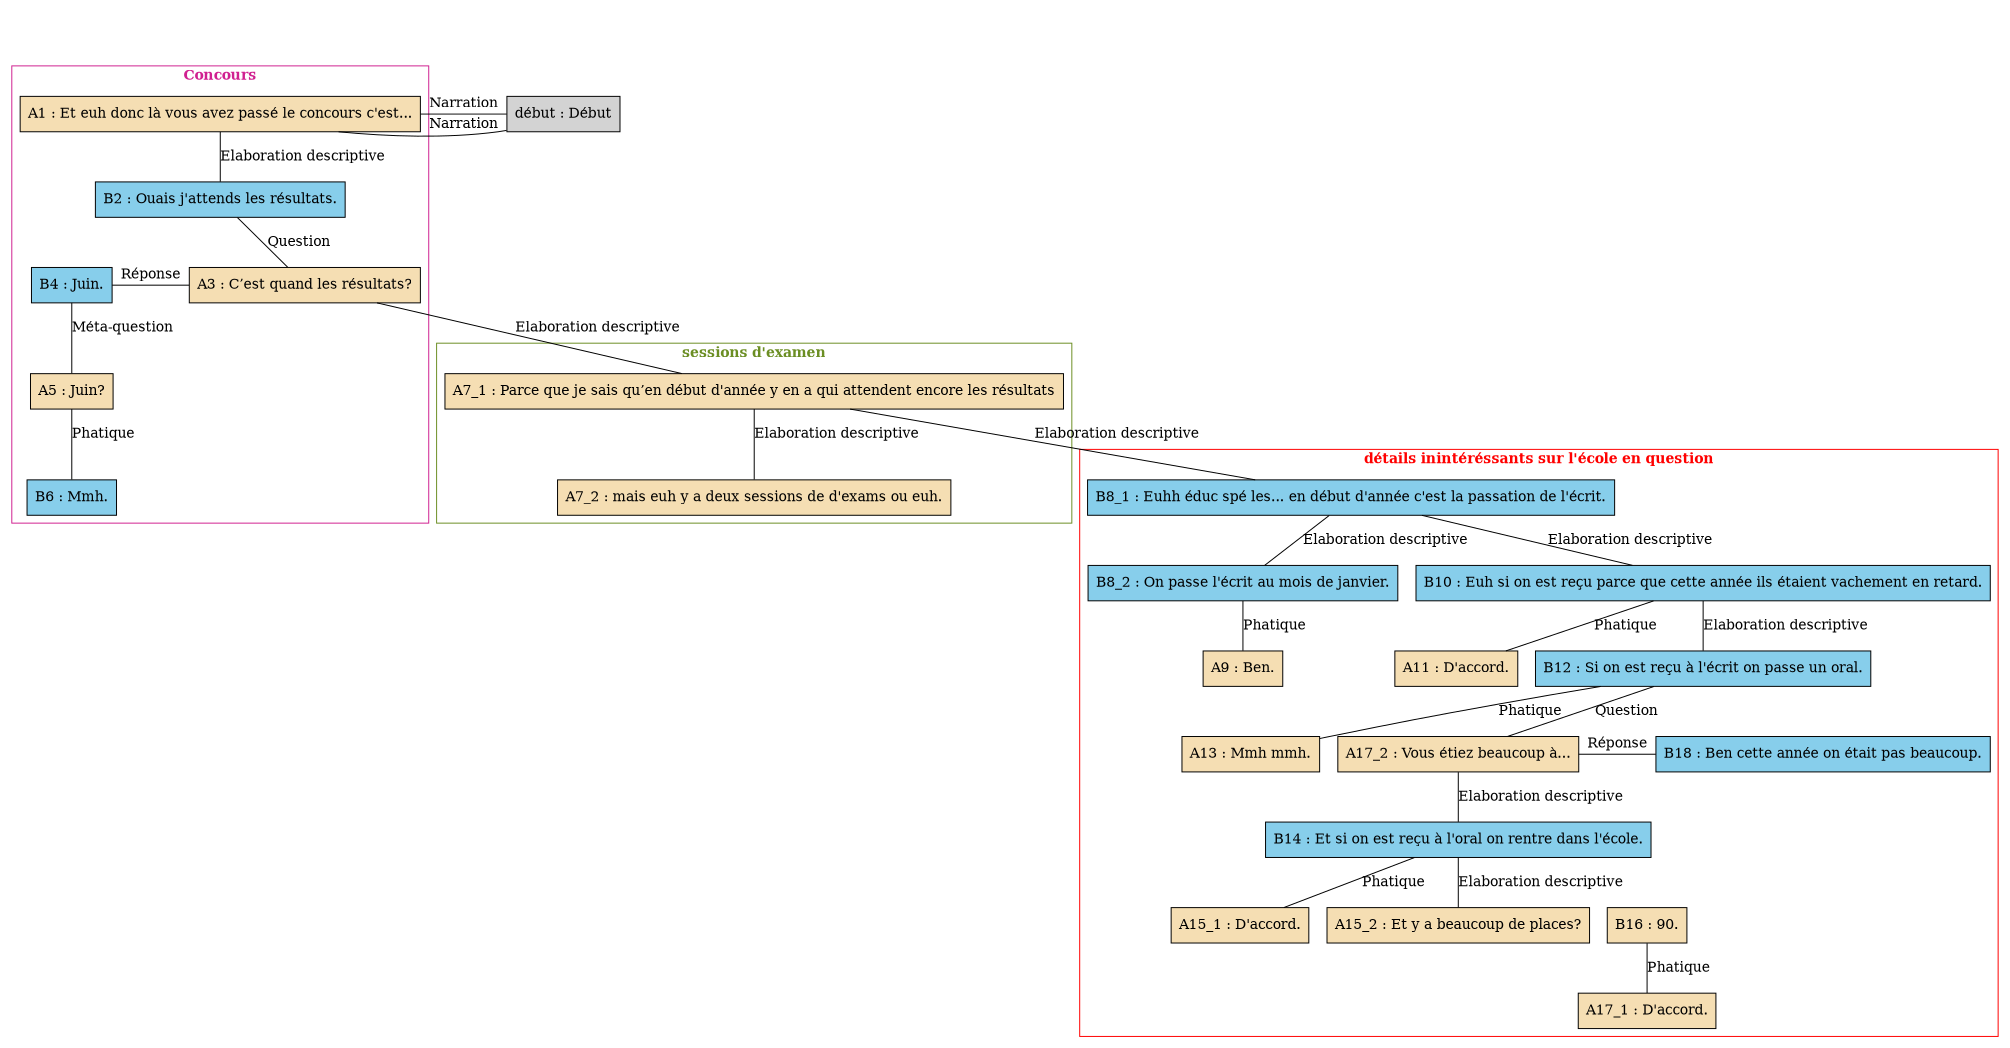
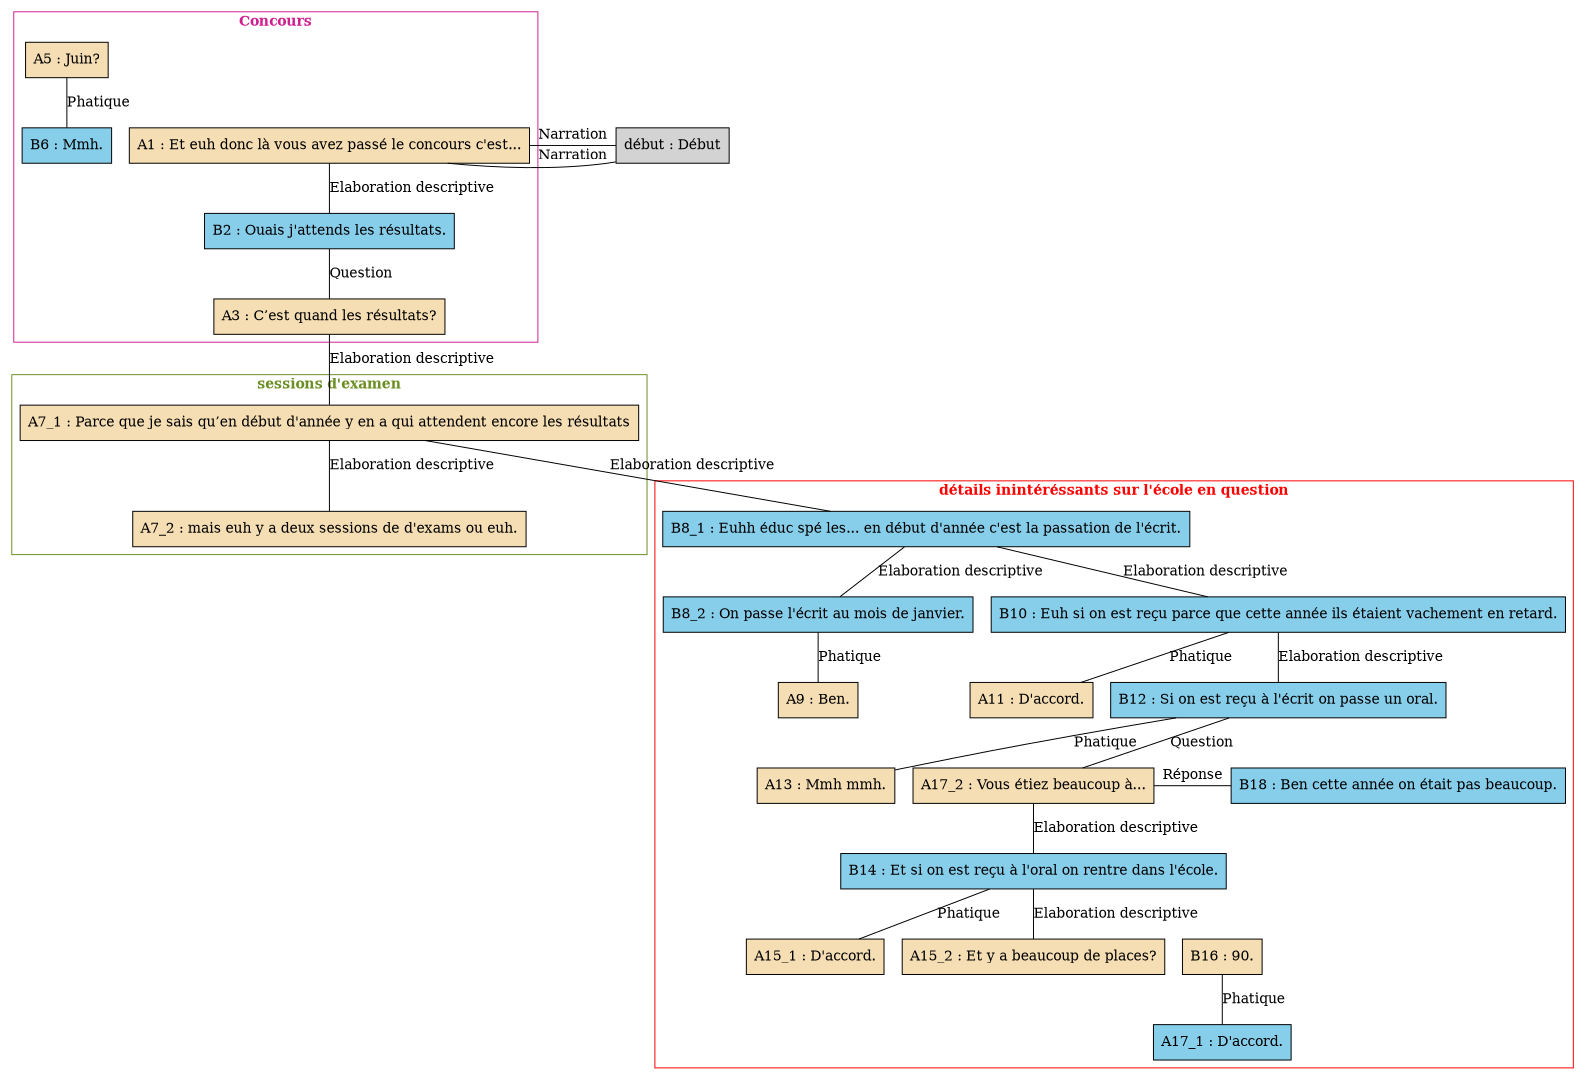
(72, 285) -> none
(1647, 1011) -> (1222, 1042)
